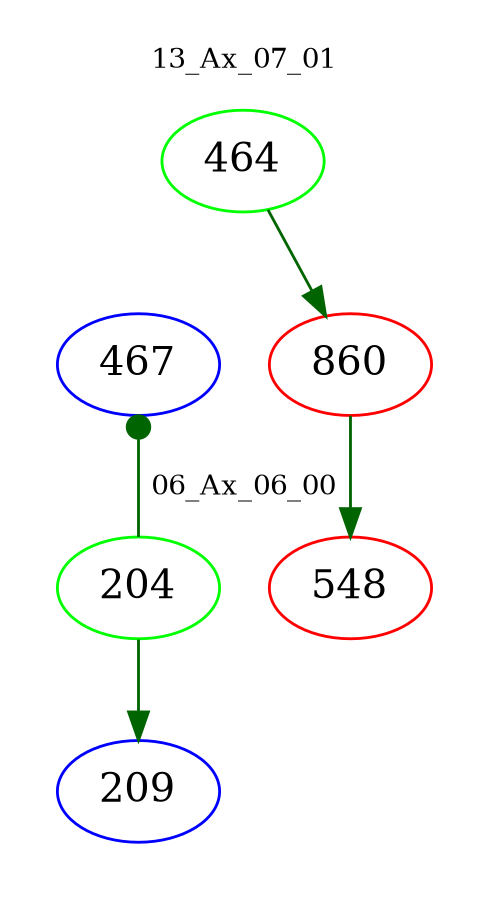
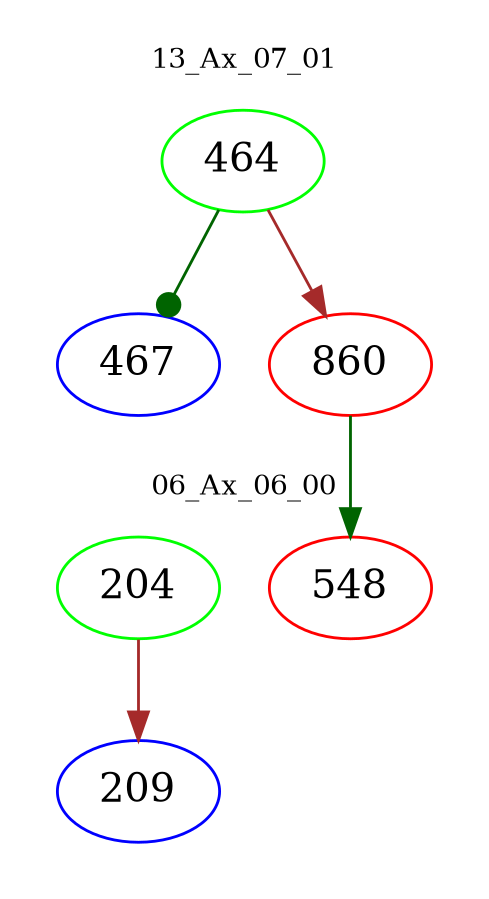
(290, 250) -> (290, 250)
(138, 488) -> (196, 252)
(138, 676) -> (138, 676)
